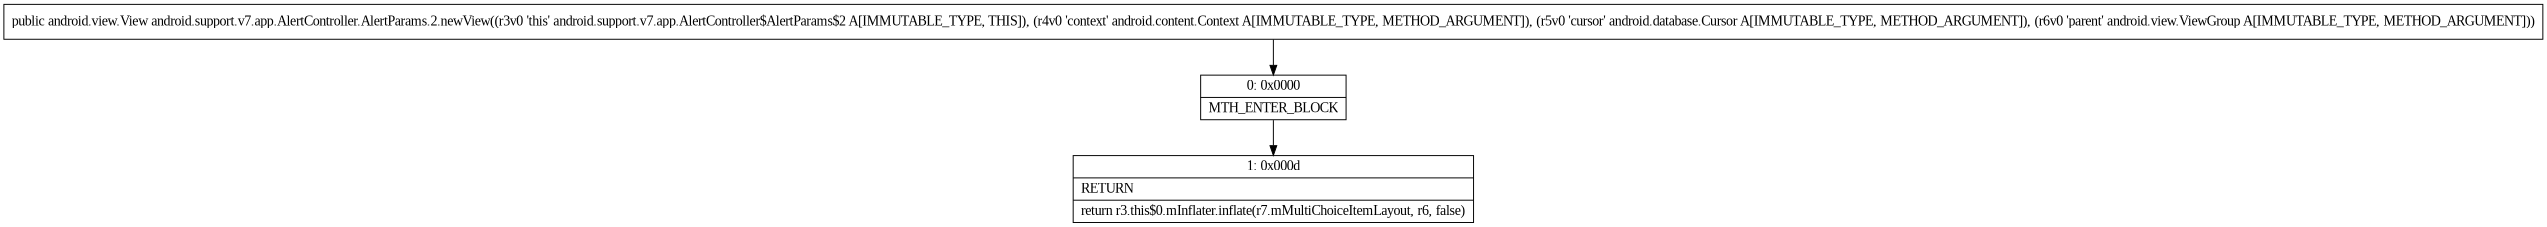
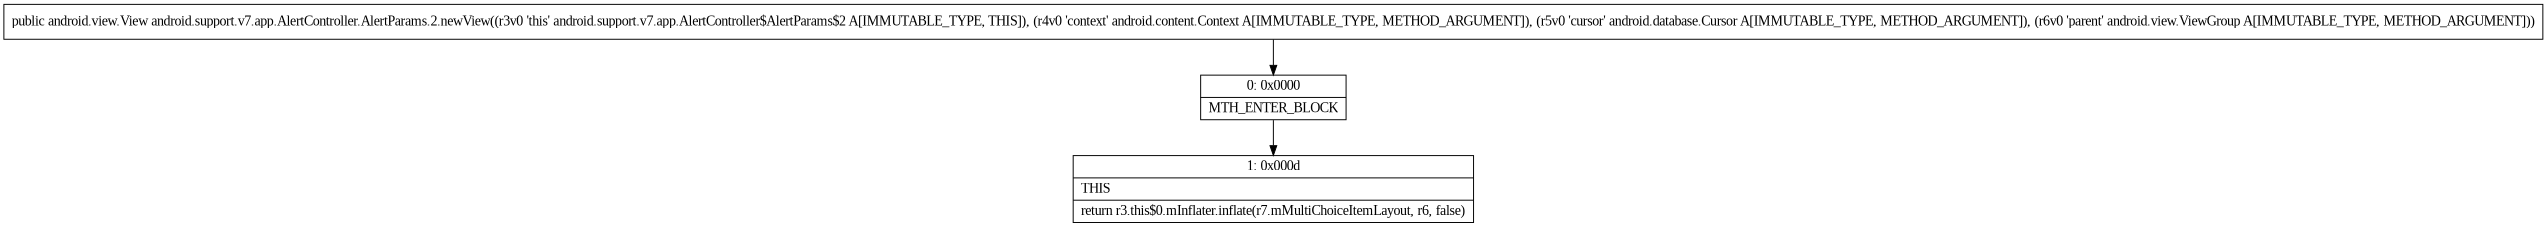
(1108, 189) -> (1096, 189)
